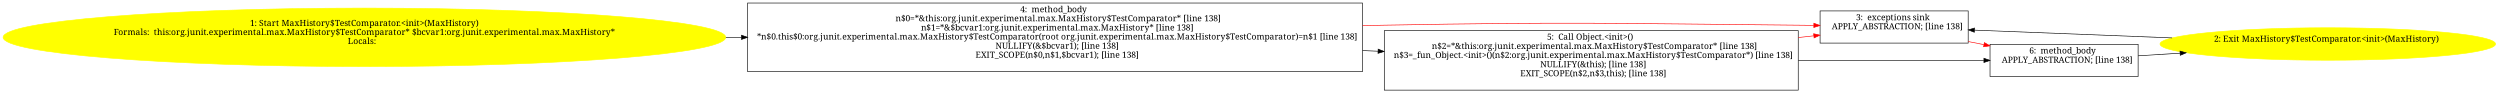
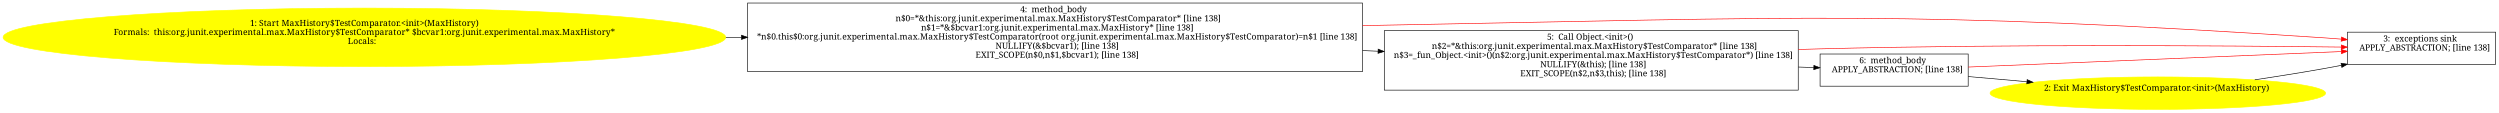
(1976, 43) -> (2155, 59)
